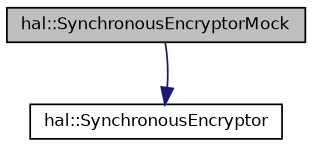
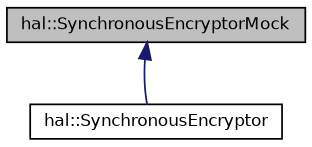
(168, 65) -> (145, 82)
